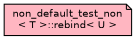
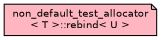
(68, 20) -> (80, 20)
